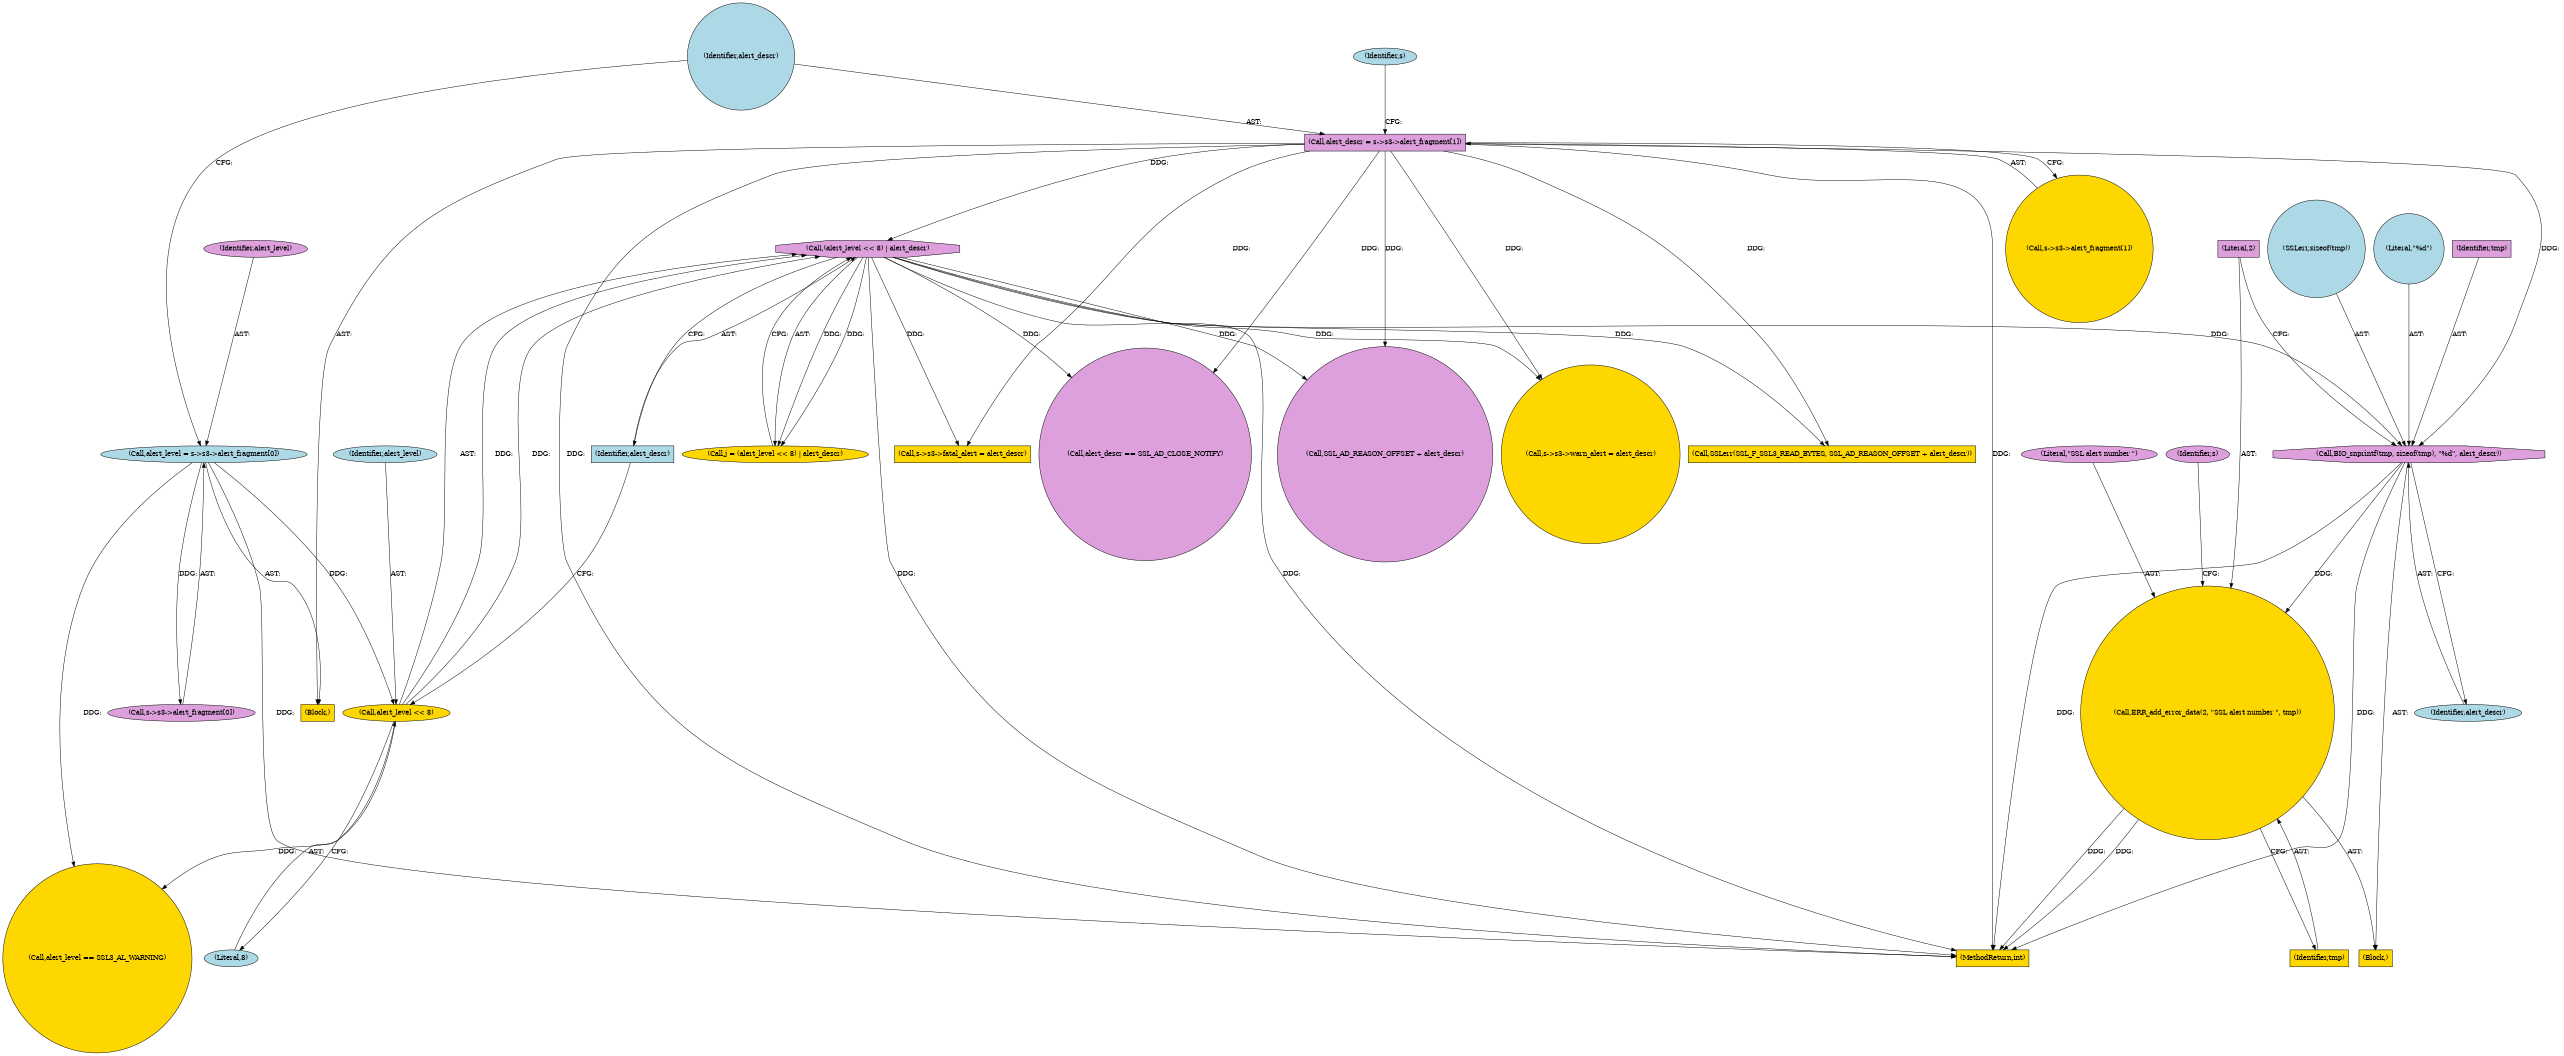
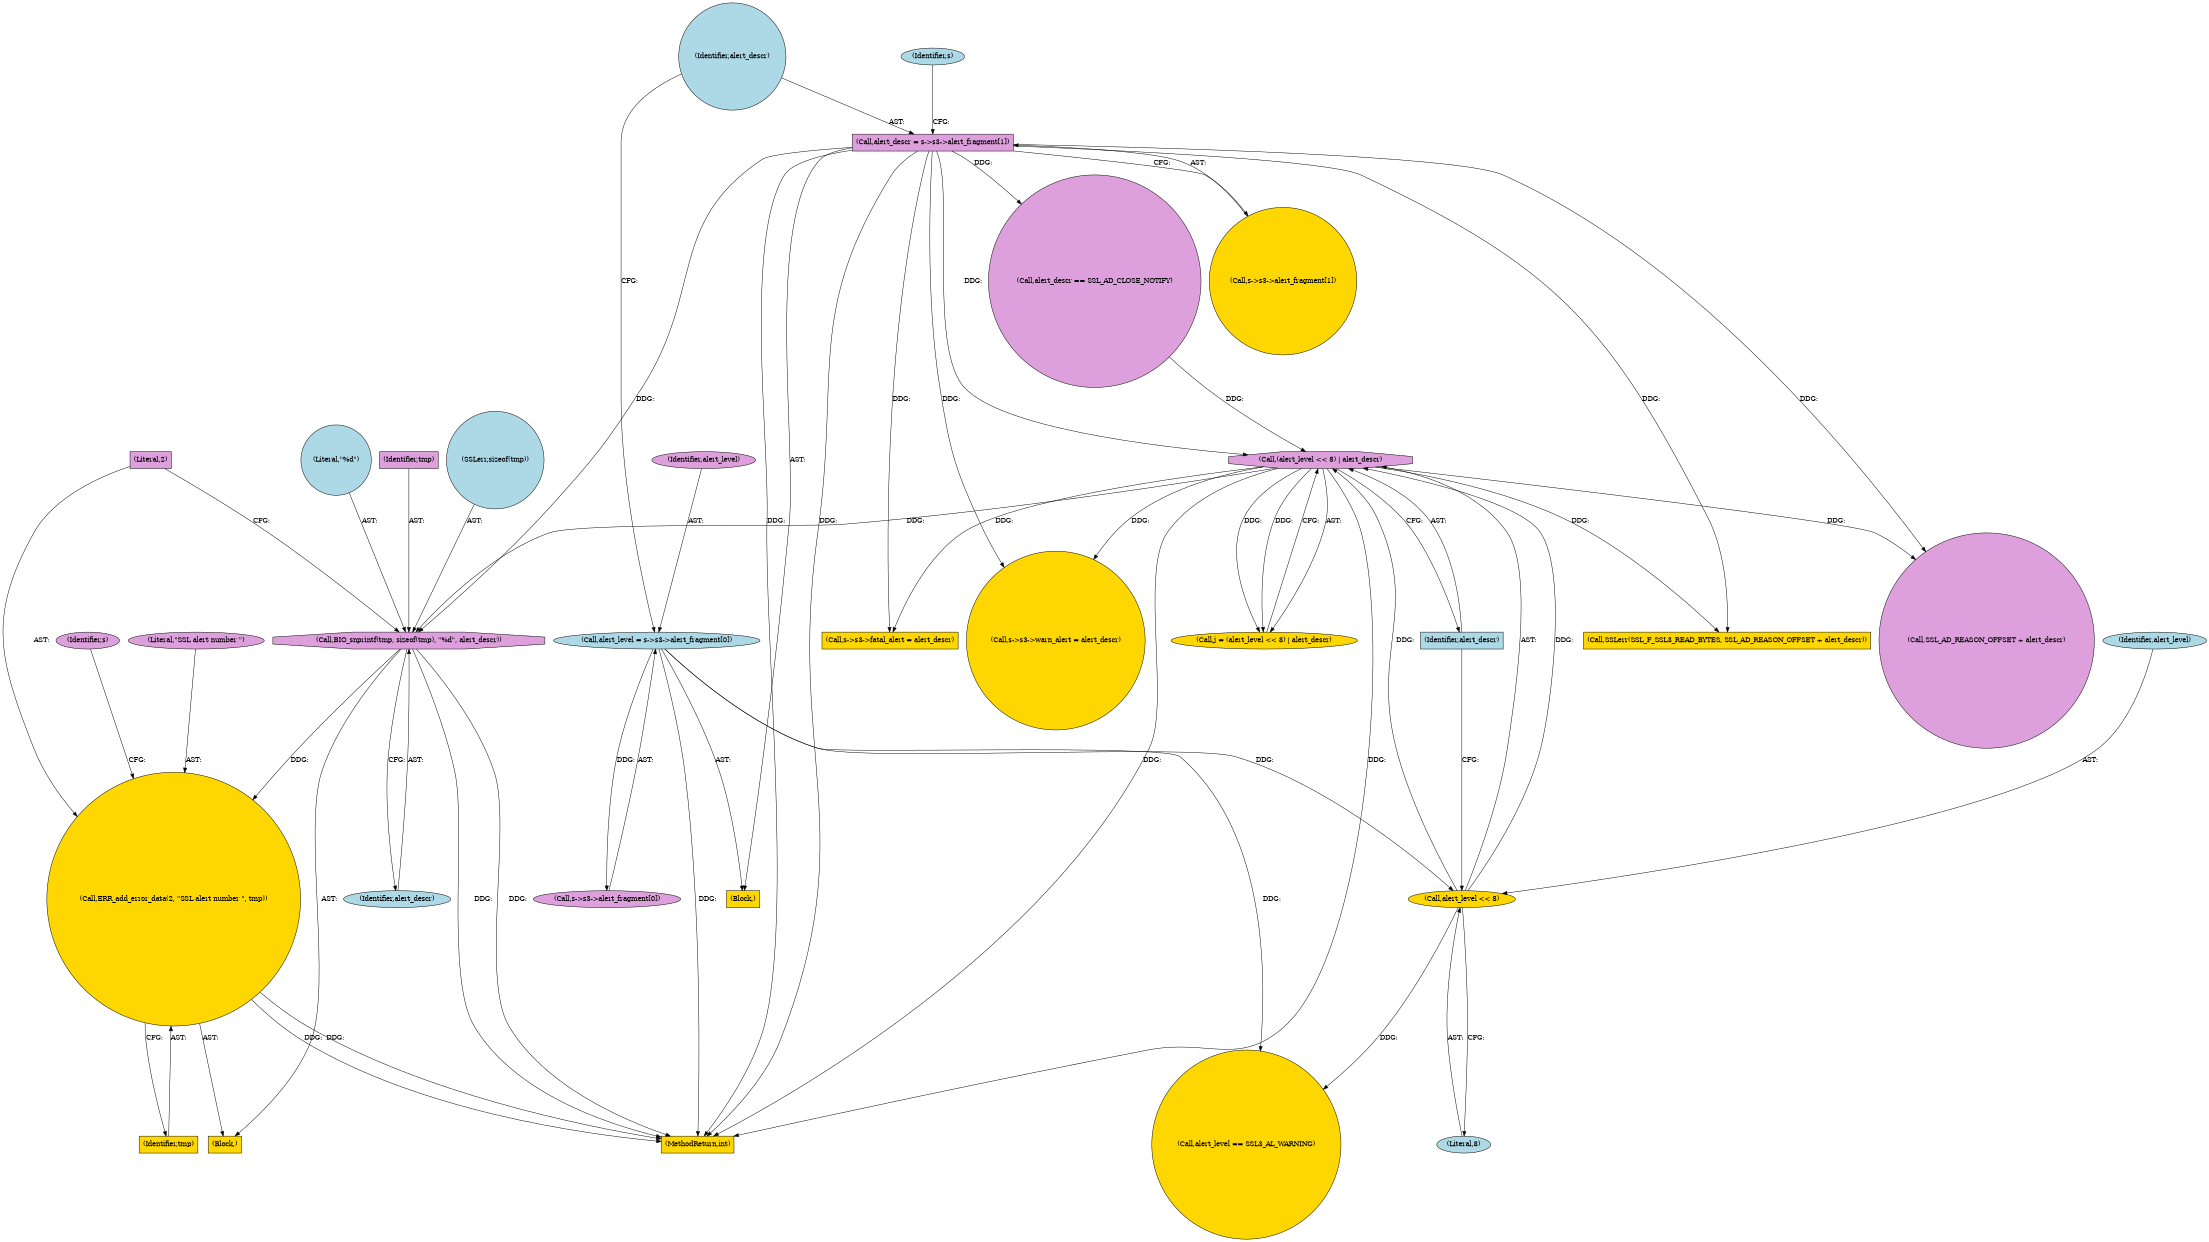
(980, 310) -> (1233, 407)
